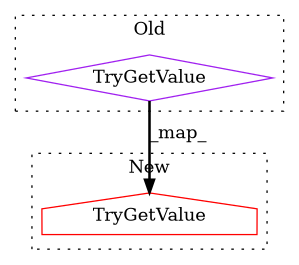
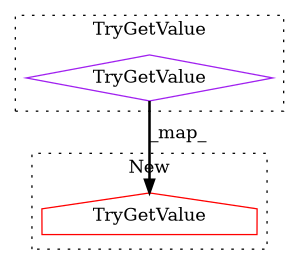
(150, 30) -> (150, 30)
